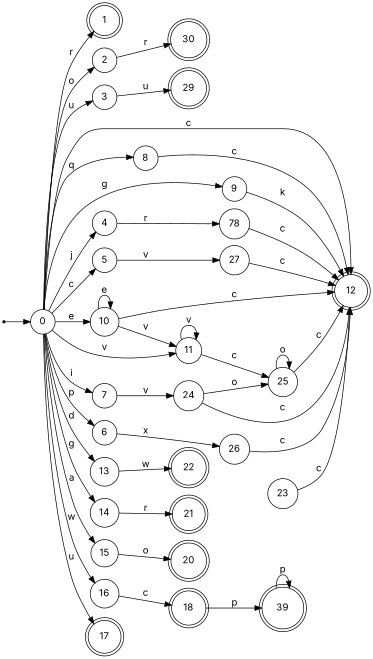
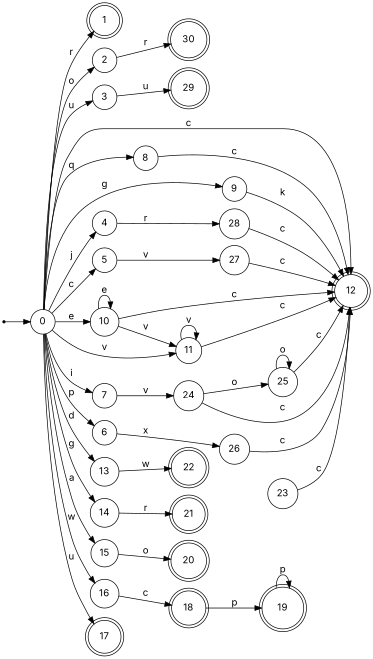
(235, 224) -> (235, 224)
(232, 365) -> (266, 325)
(283, 608) -> (283, 608)
